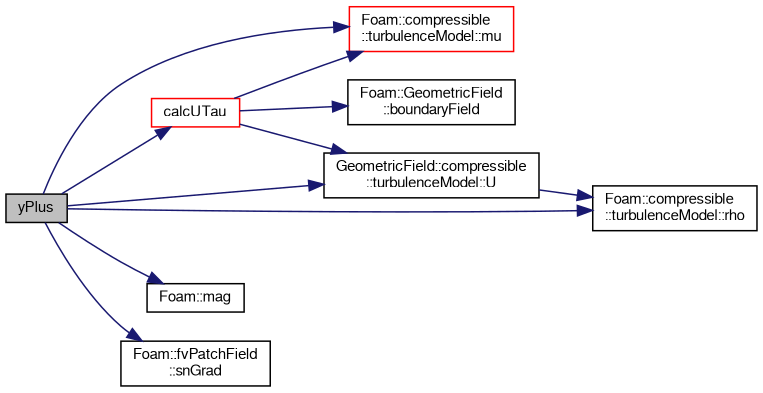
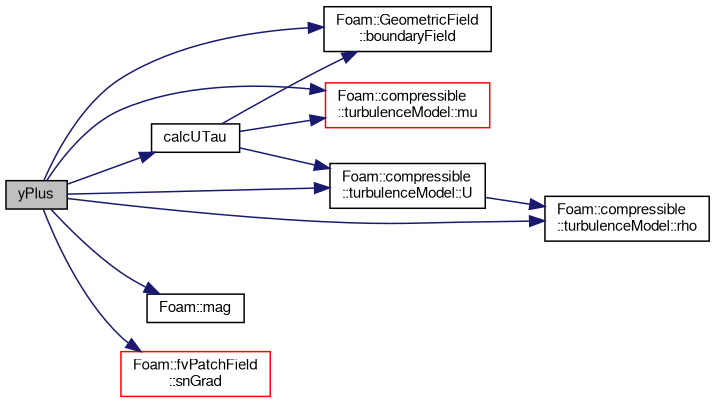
none -> (150, 63)
(196, 113) -> (196, 138)
(431, 175) -> (408, 186)
(196, 364) -> (196, 374)
